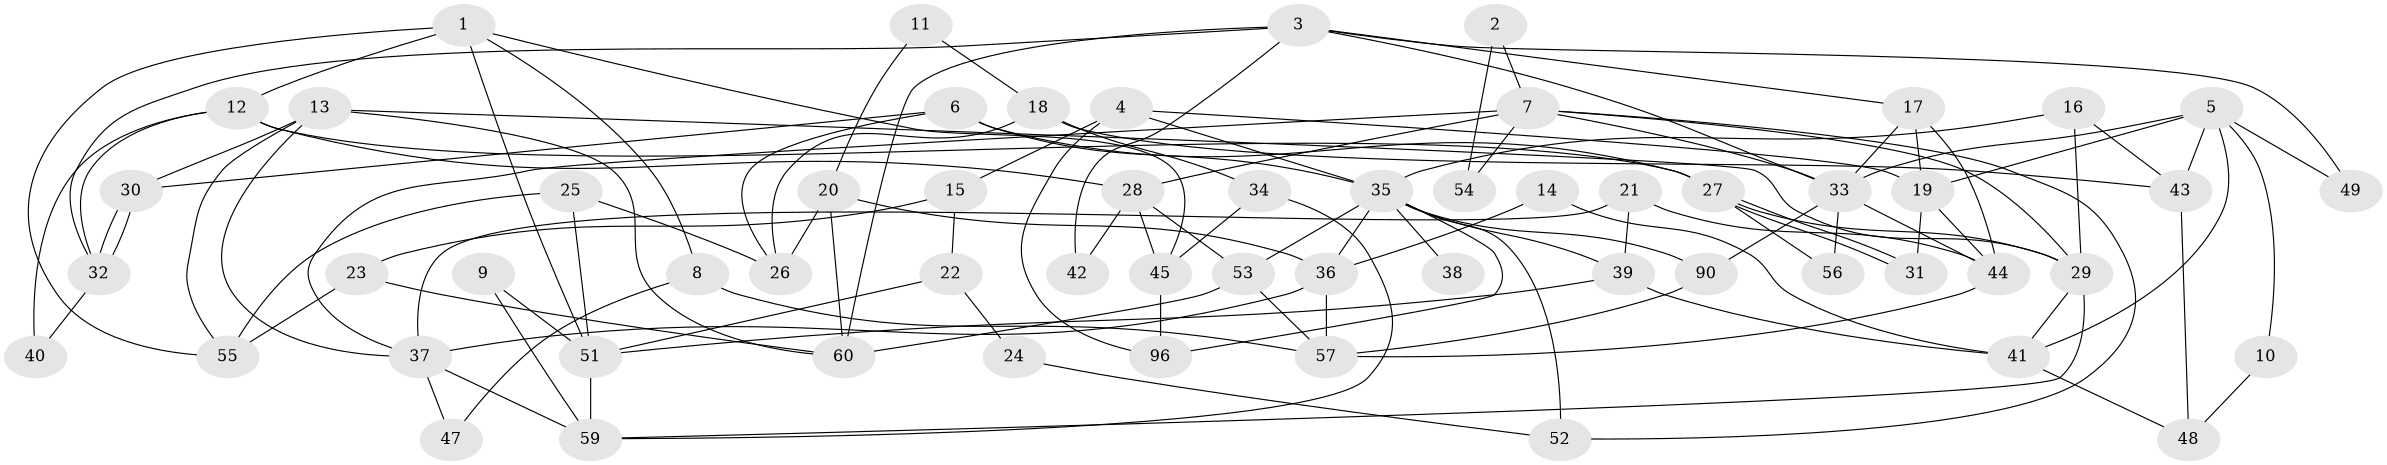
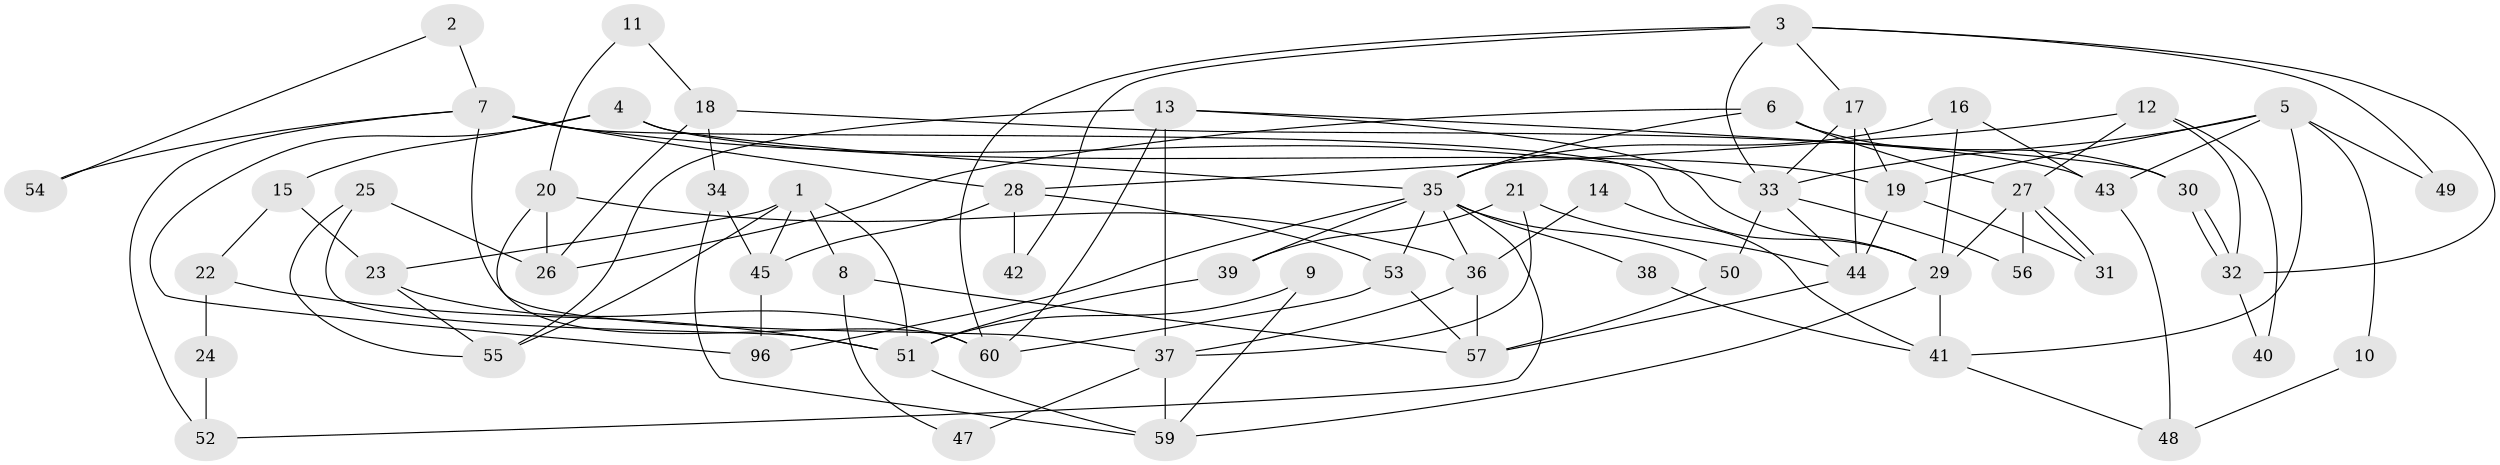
(322, 71) -> (592, 240)
(1706, 274) -> (1731, 274)
(1824, 332) -> (1789, 324)
